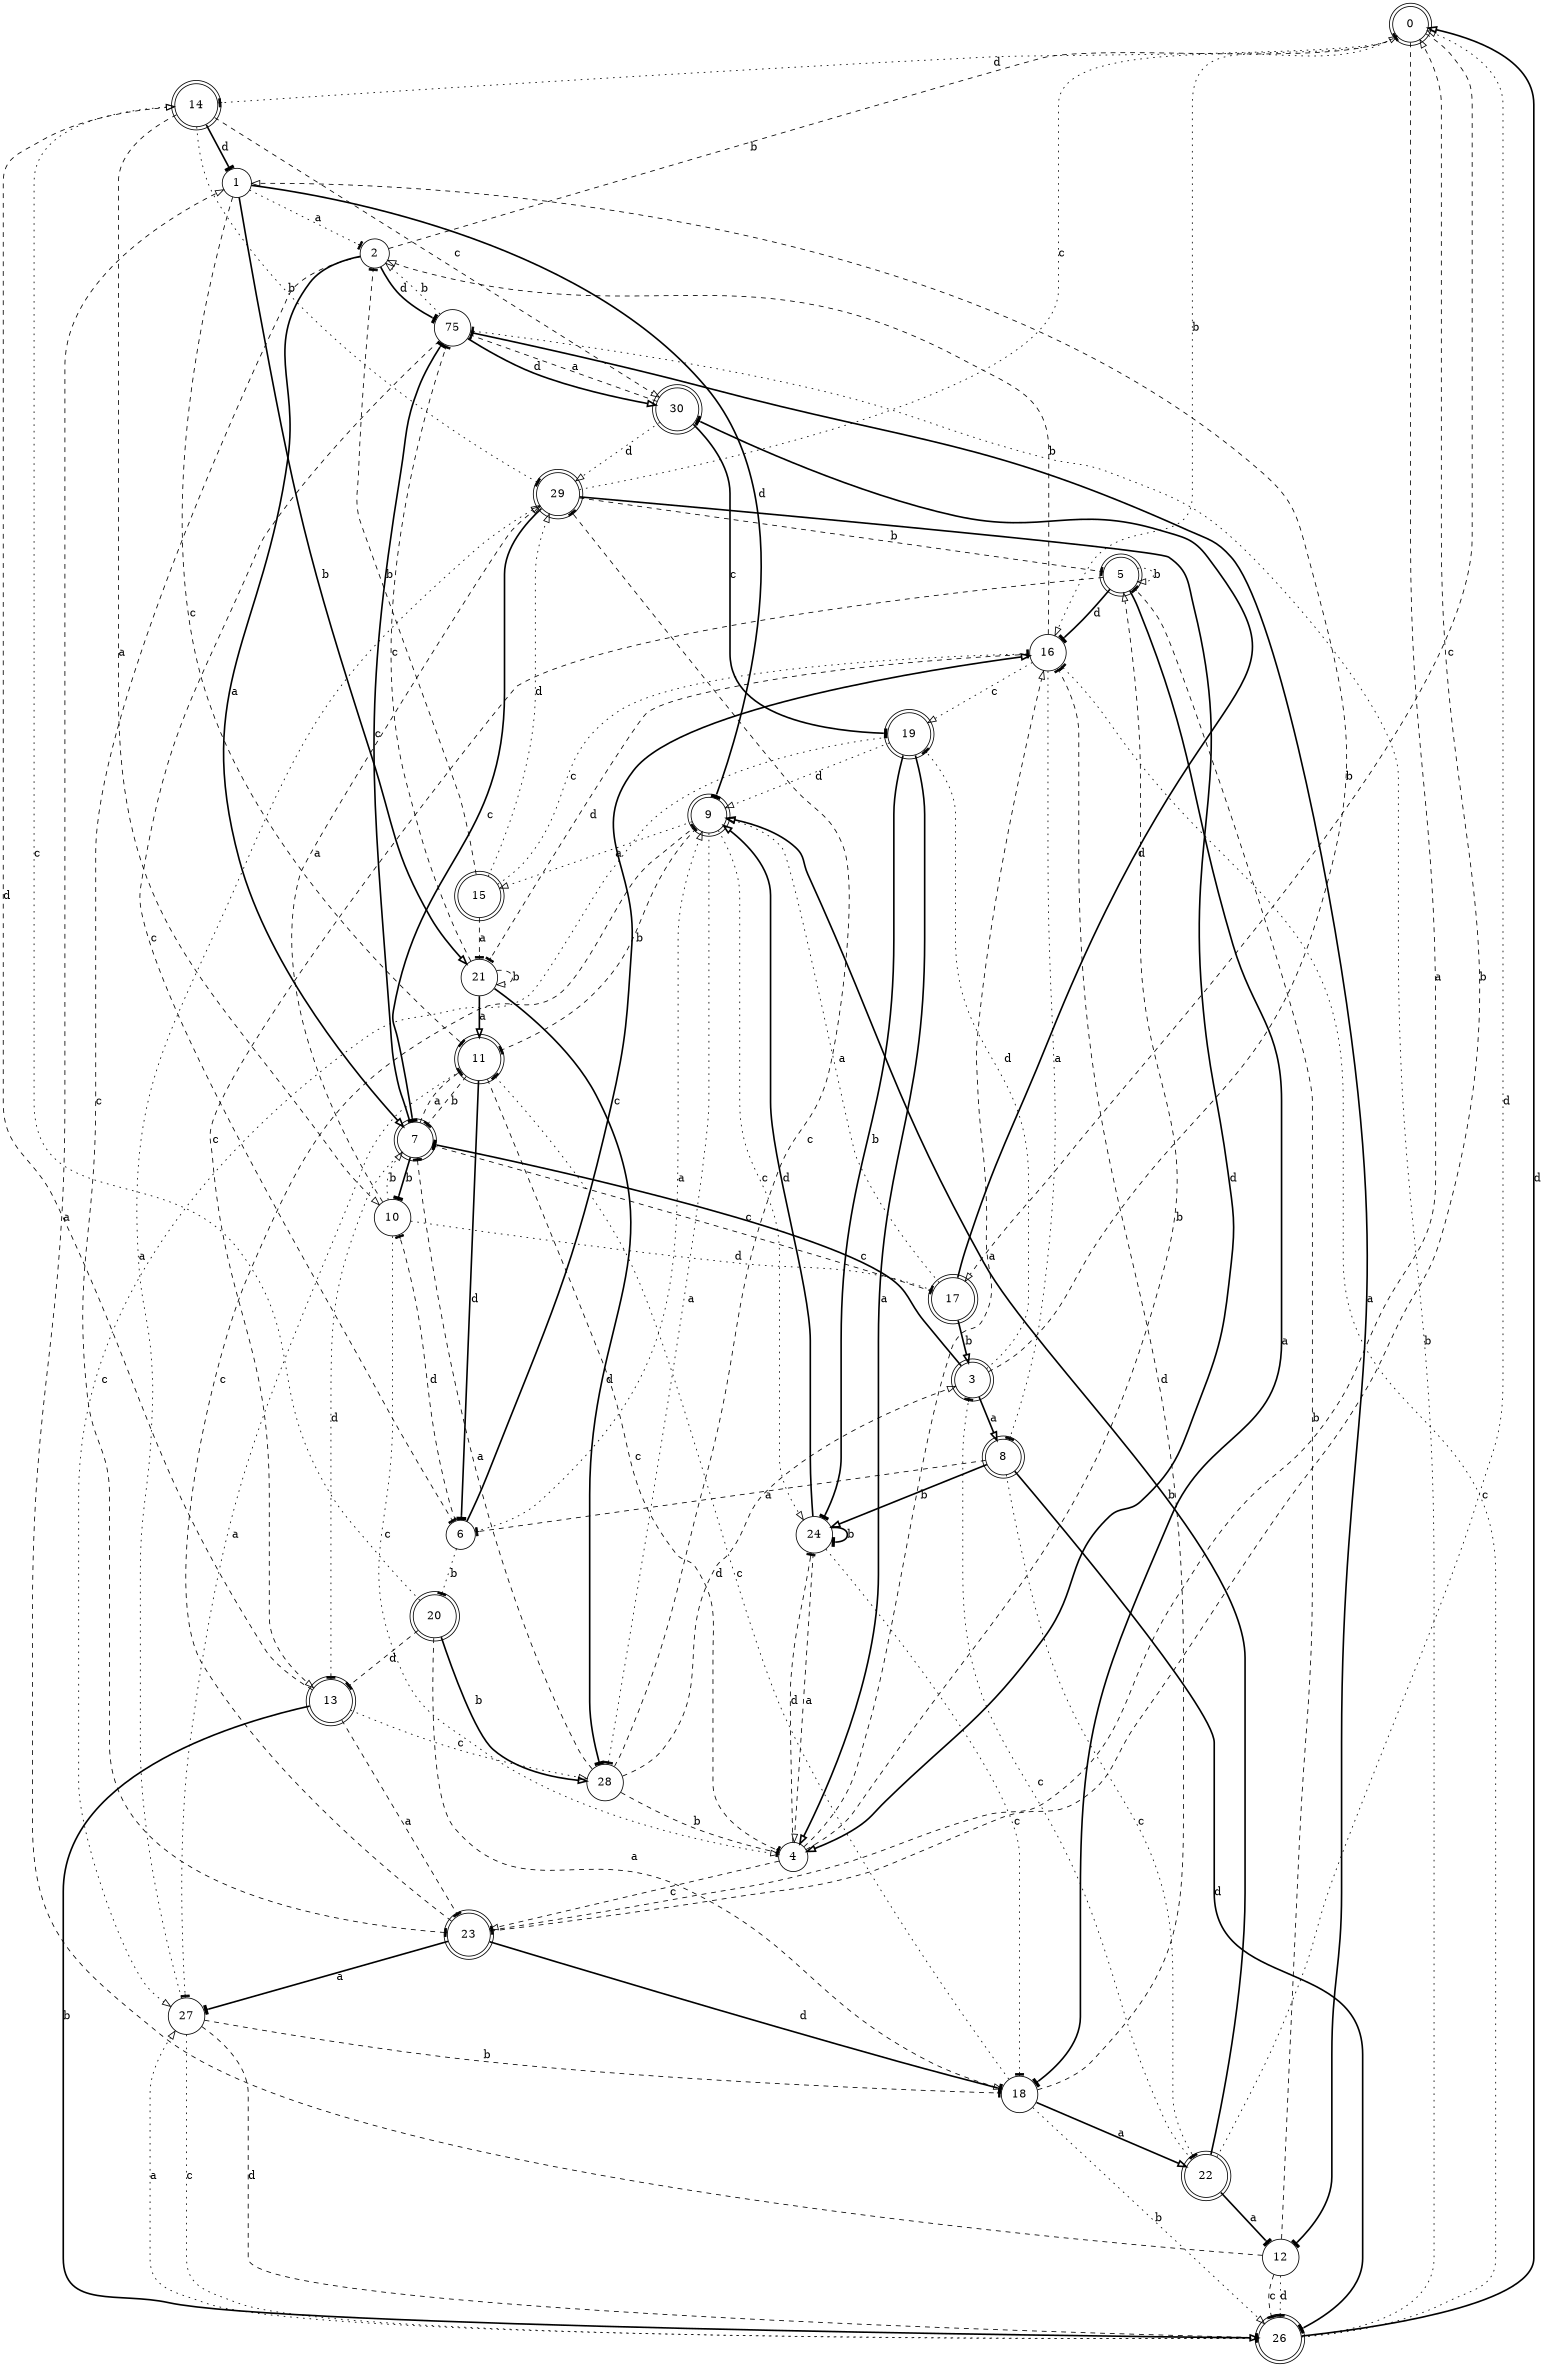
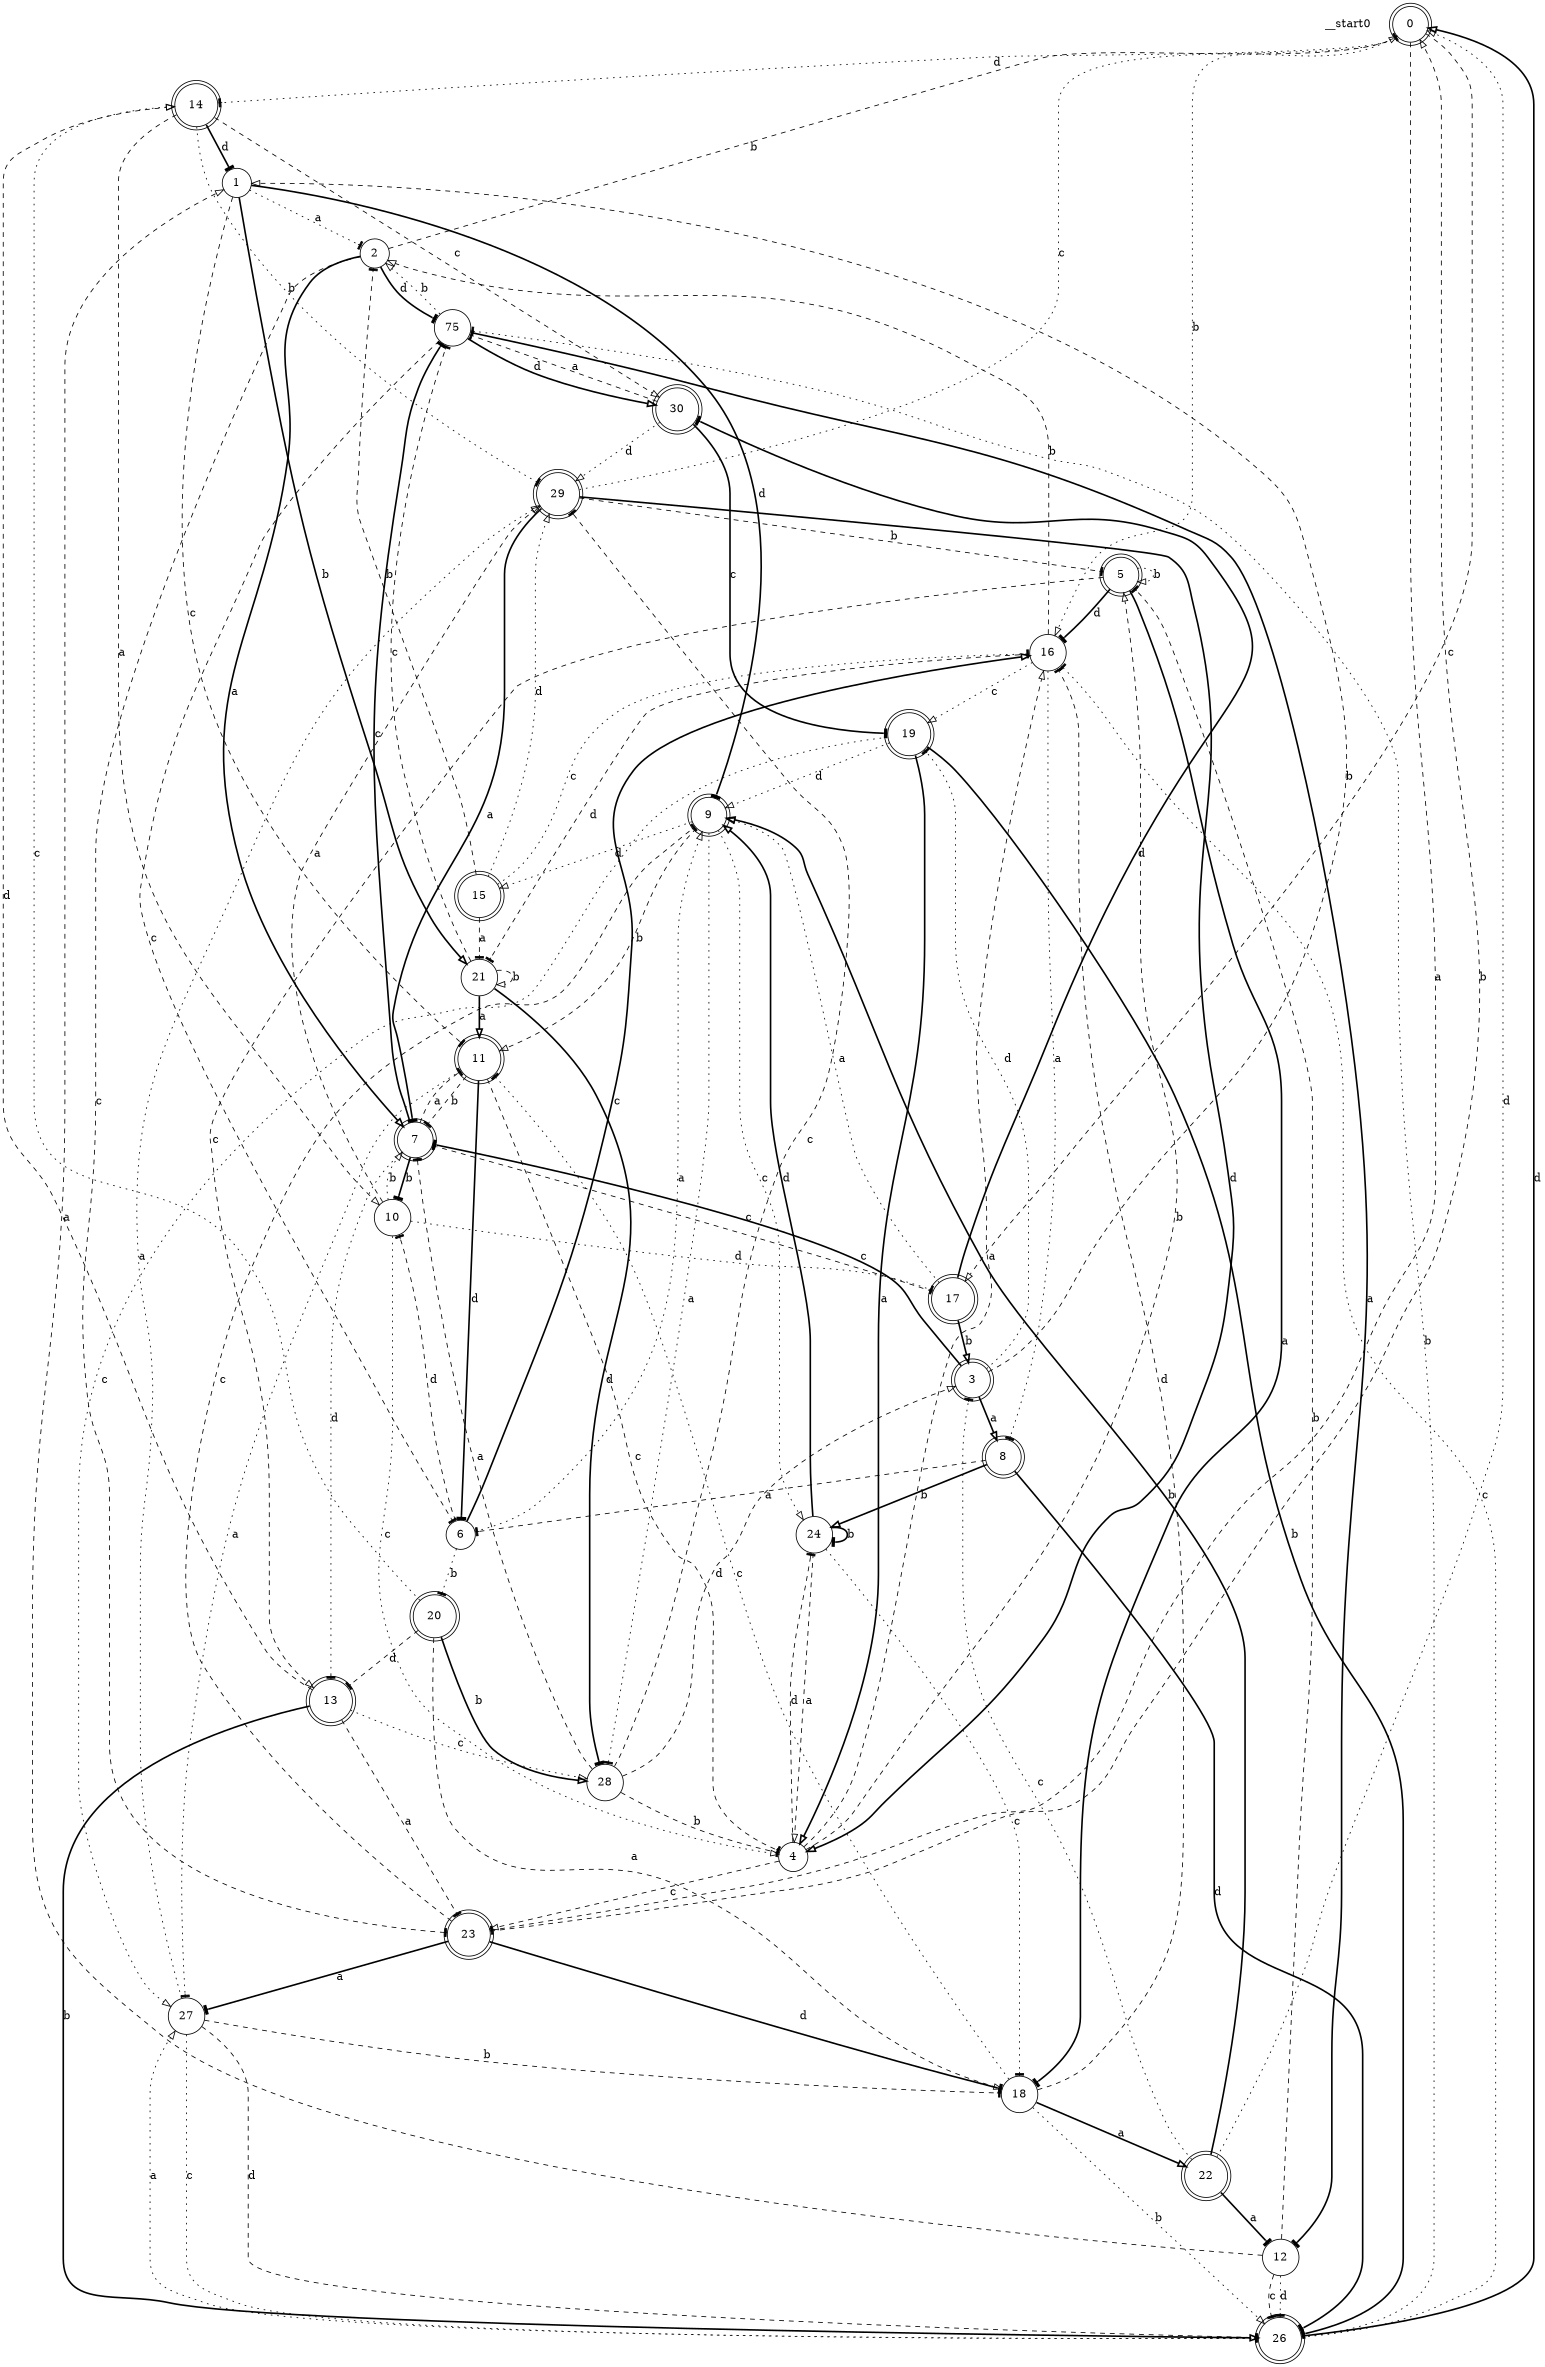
none -> (1348, 24)
(490, 815) -> (490, 815)
(619, 854) -> (619, 854)
(622, 959) -> (622, 959)
(868, 1136) -> (1286, 1534)
(1128, 1808) -> none
